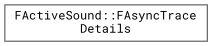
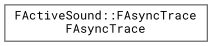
(106, 23) -> (106, 23)
